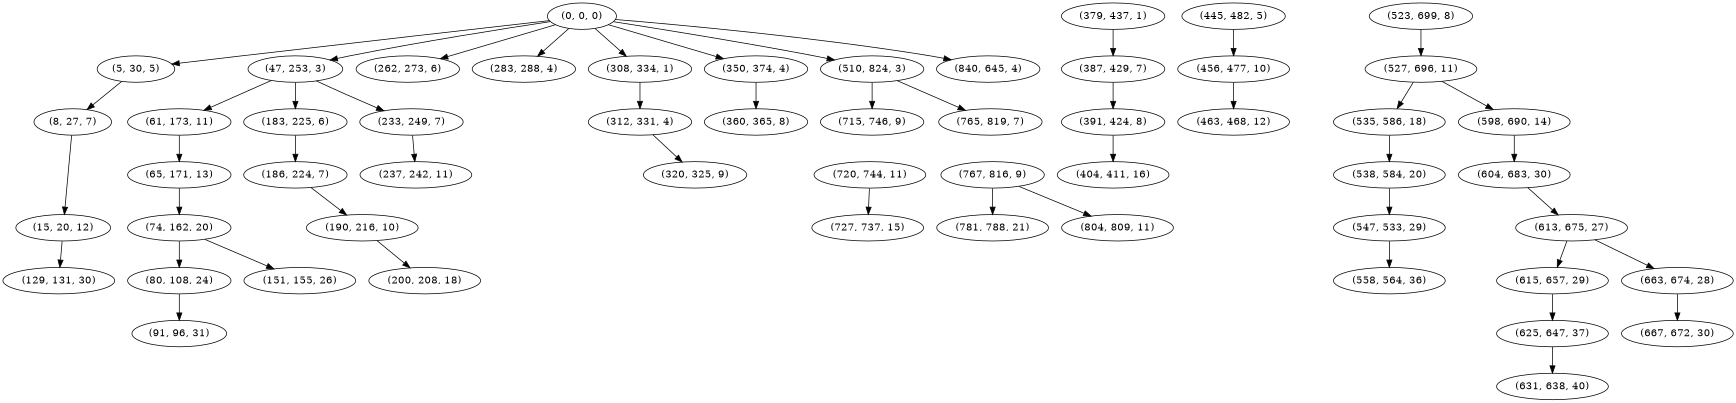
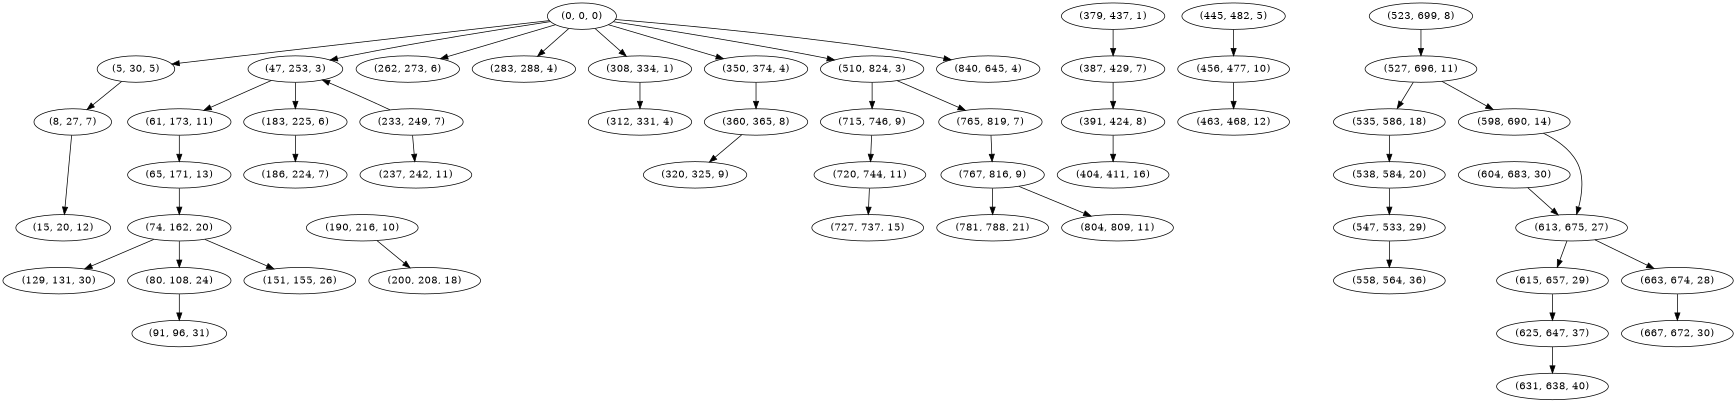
(347, 95) -> (360, 96)
none -> (871, 145)
none -> (991, 145)
(1514, 145) -> (1577, 163)
(665, 146) -> (728, 146)
(326, 199) -> none
(61, 251) -> (123, 253)
